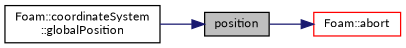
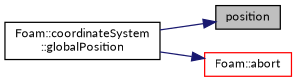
(285, 24) -> (176, 54)
